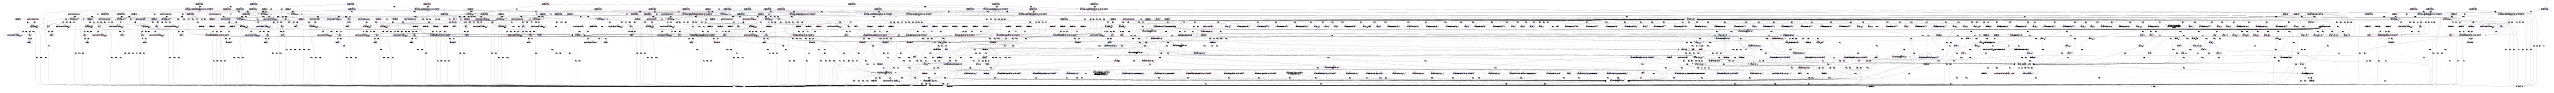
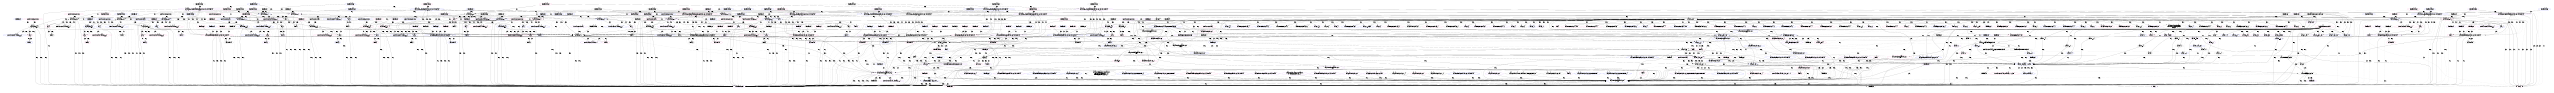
(1691, 19) -> (1691, 19)
(1955, 27) -> (1955, 27)
none -> (2168, 35)
none -> (2279, 35)
(2213, 39) -> (2260, 29)
